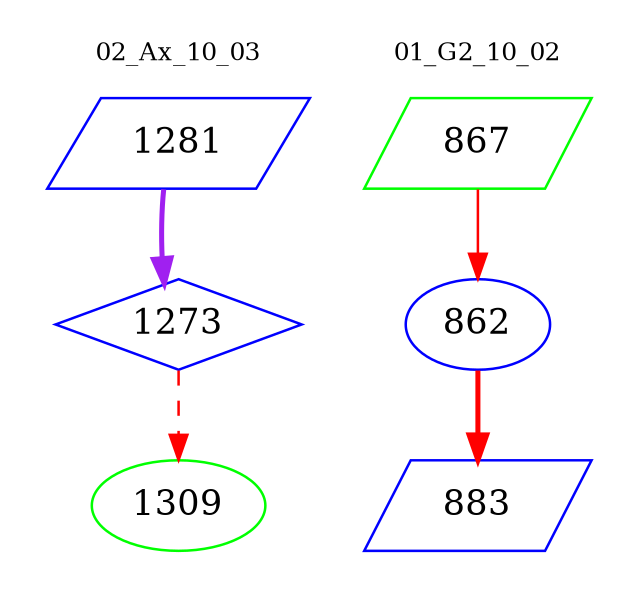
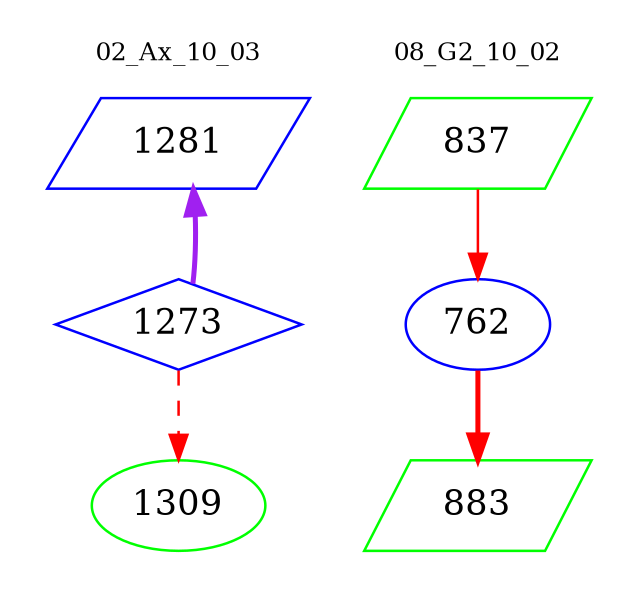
(478, 54) -> (478, 54)
(478, 143) -> (478, 143)
(162, 224) -> (195, 249)
(478, 324) -> (478, 324)
(478, 506) -> (478, 506)
